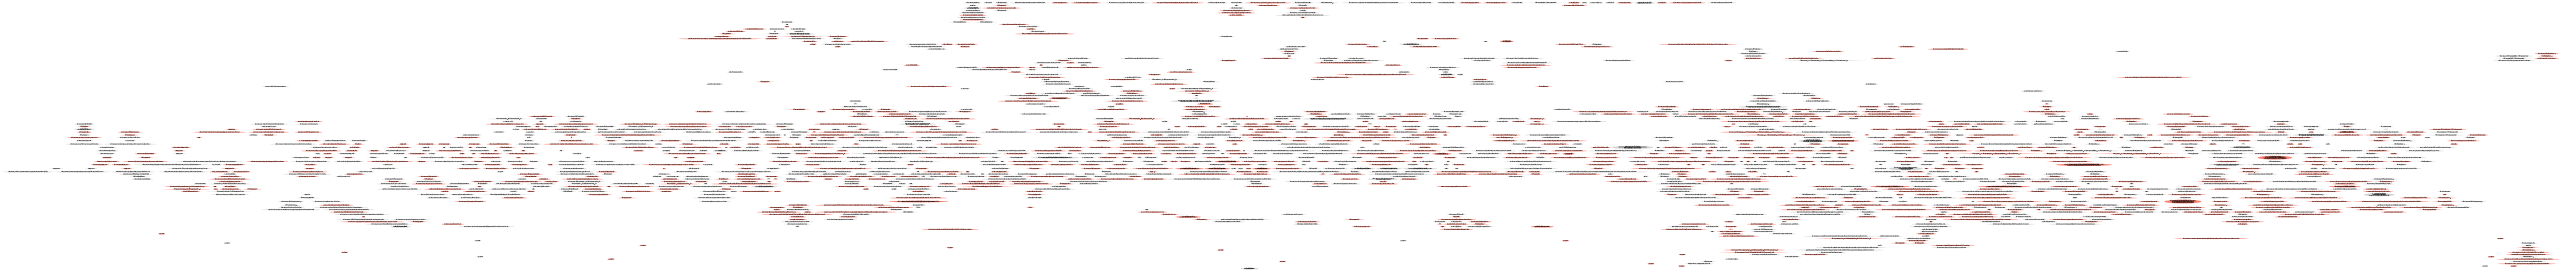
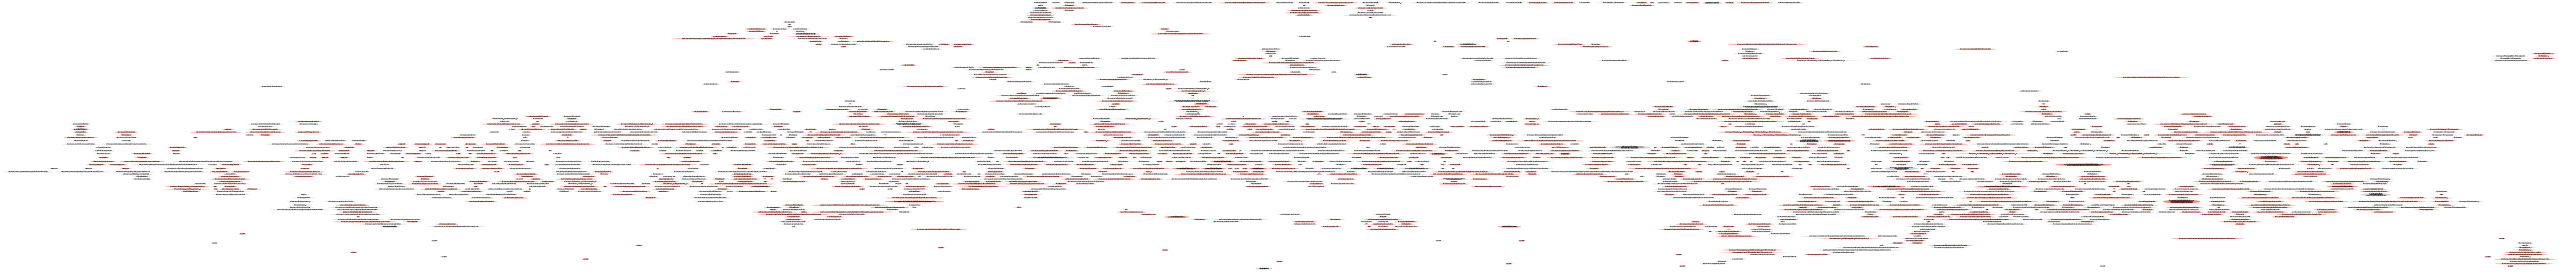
(1537, 124) -> (1532, 124)
